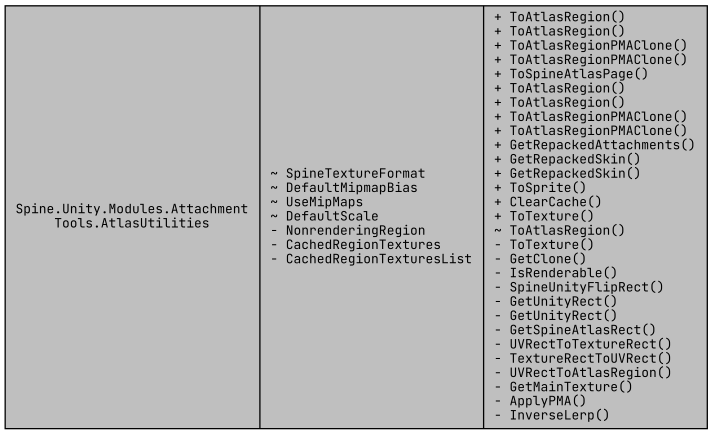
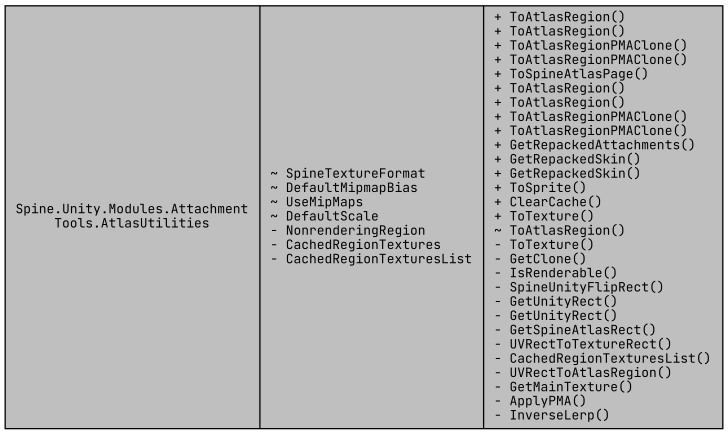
(584, 359) -> (603, 359)
